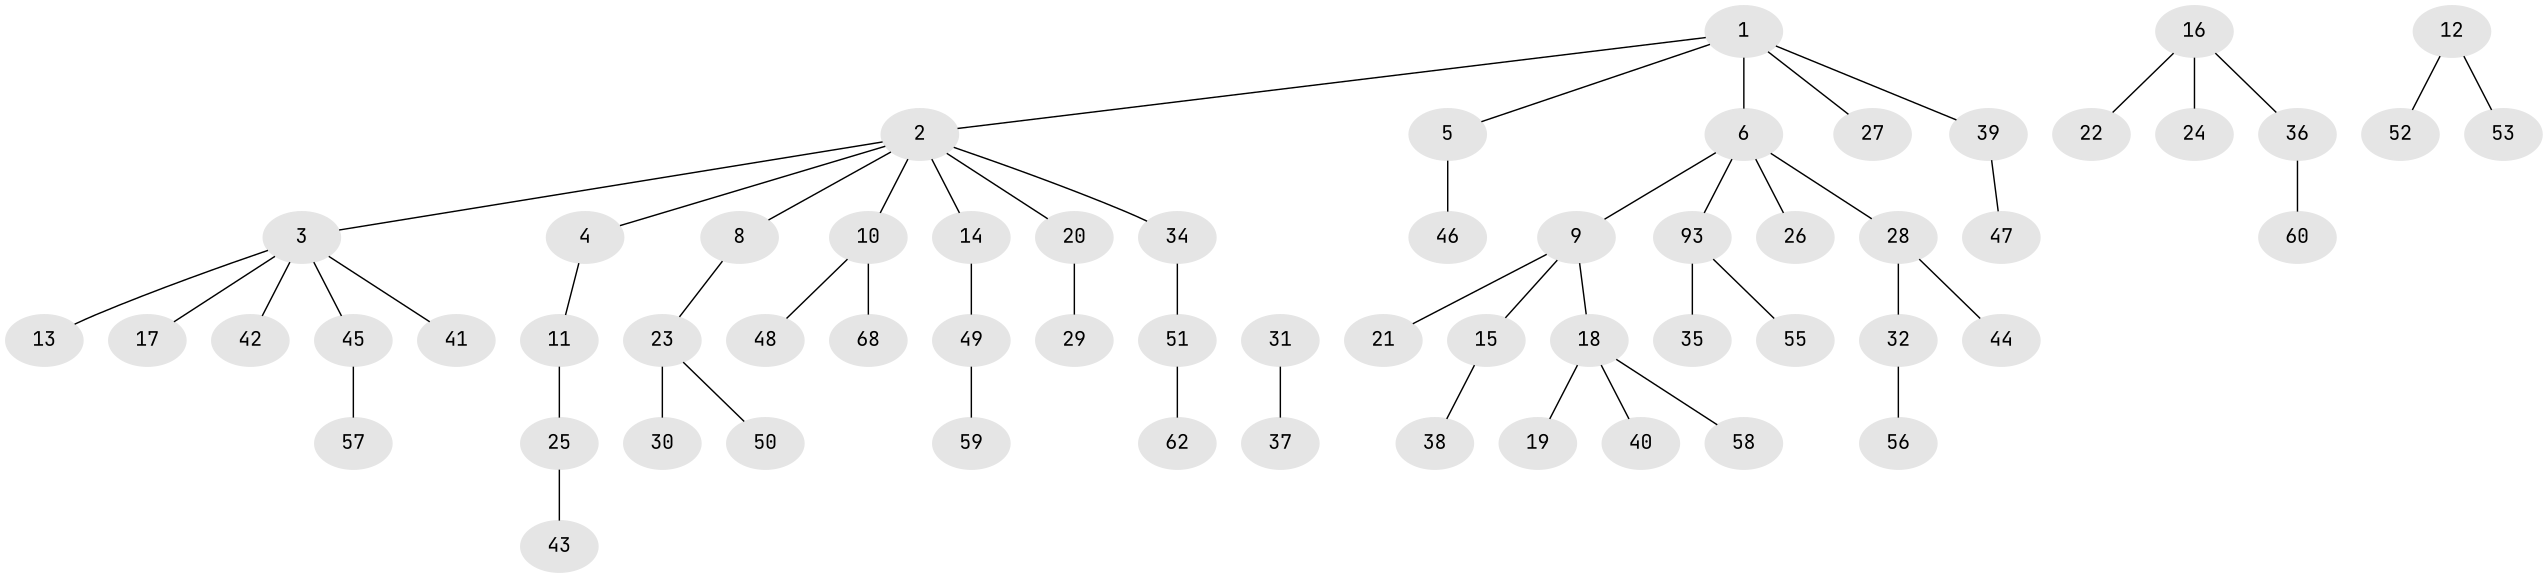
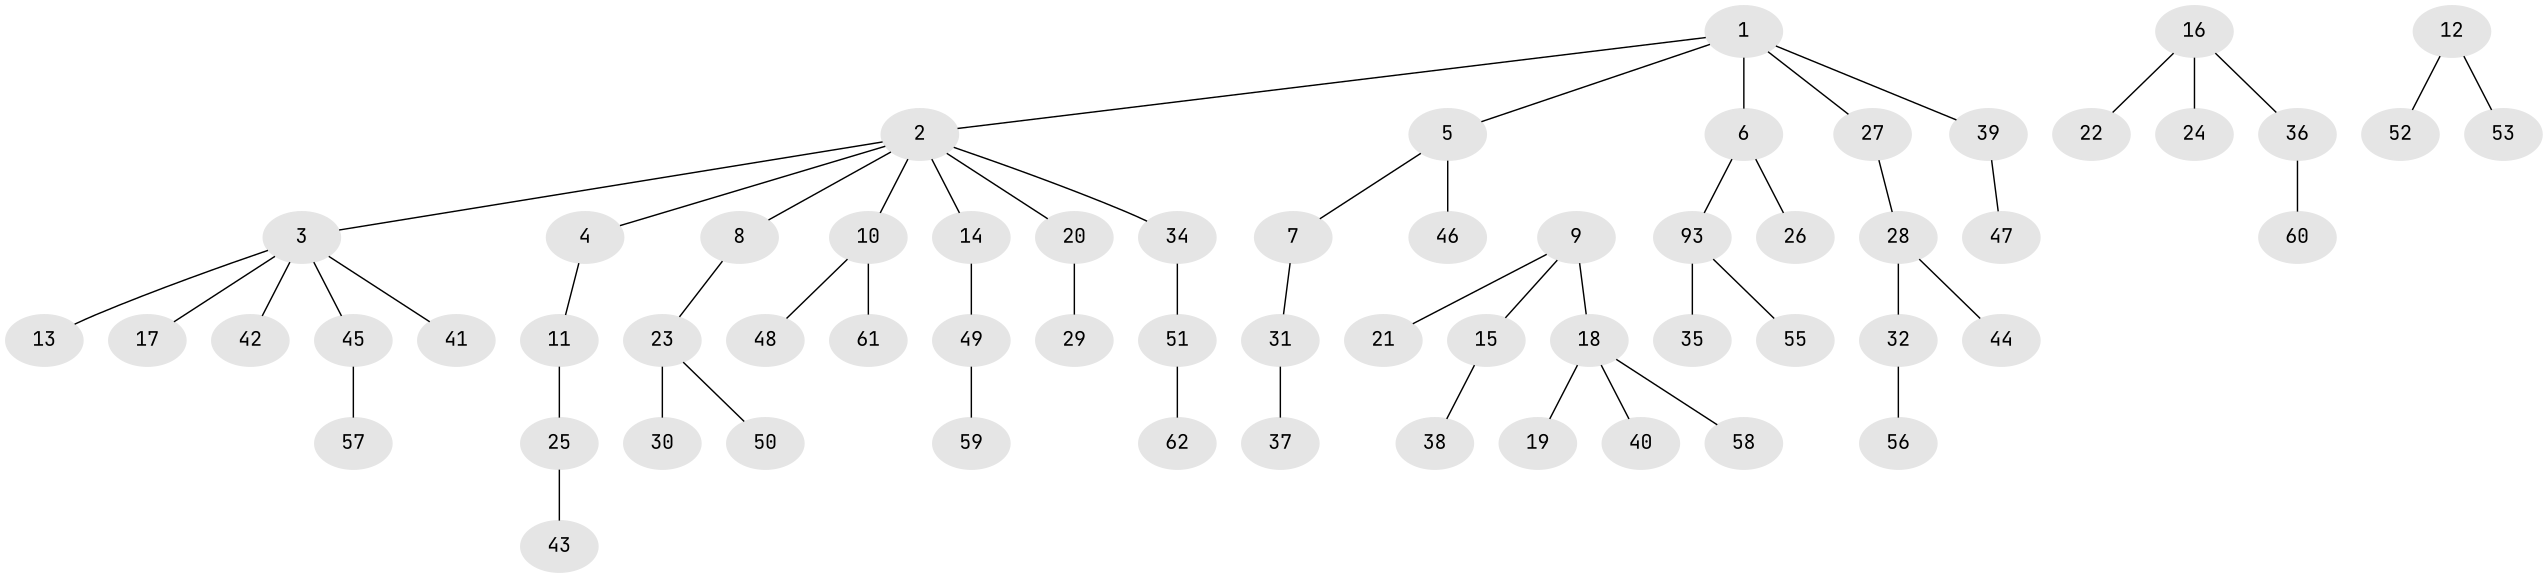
(1660, 186) -> none
(1821, 186) -> (1886, 186)
none -> (1293, 237)
(868, 340) -> (868, 340)
